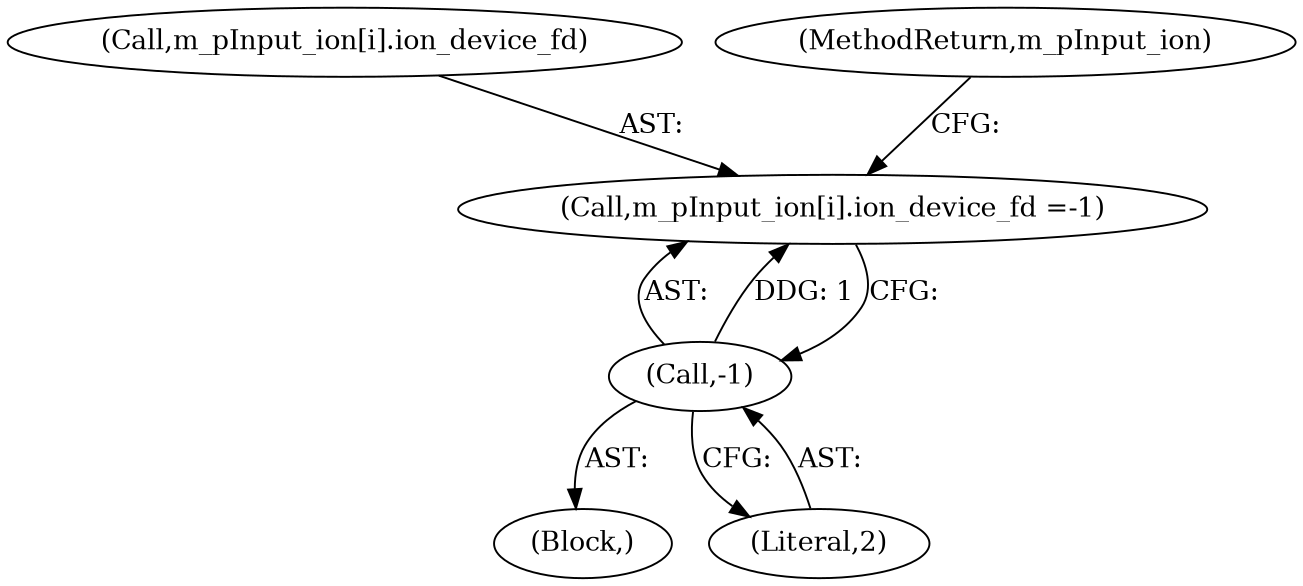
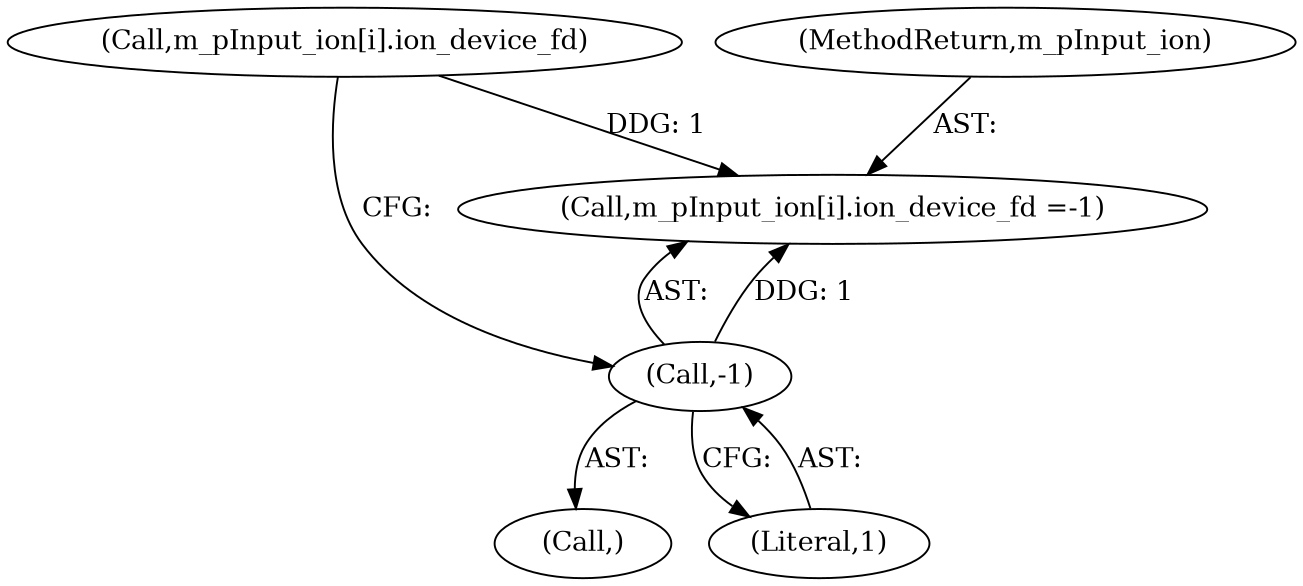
(656, 126) -> (656, 126)
(970, 126) -> (970, 126)
(858, 312) -> (394, 277)
(583, 544) -> (583, 544)
(819, 544) -> (819, 544)
